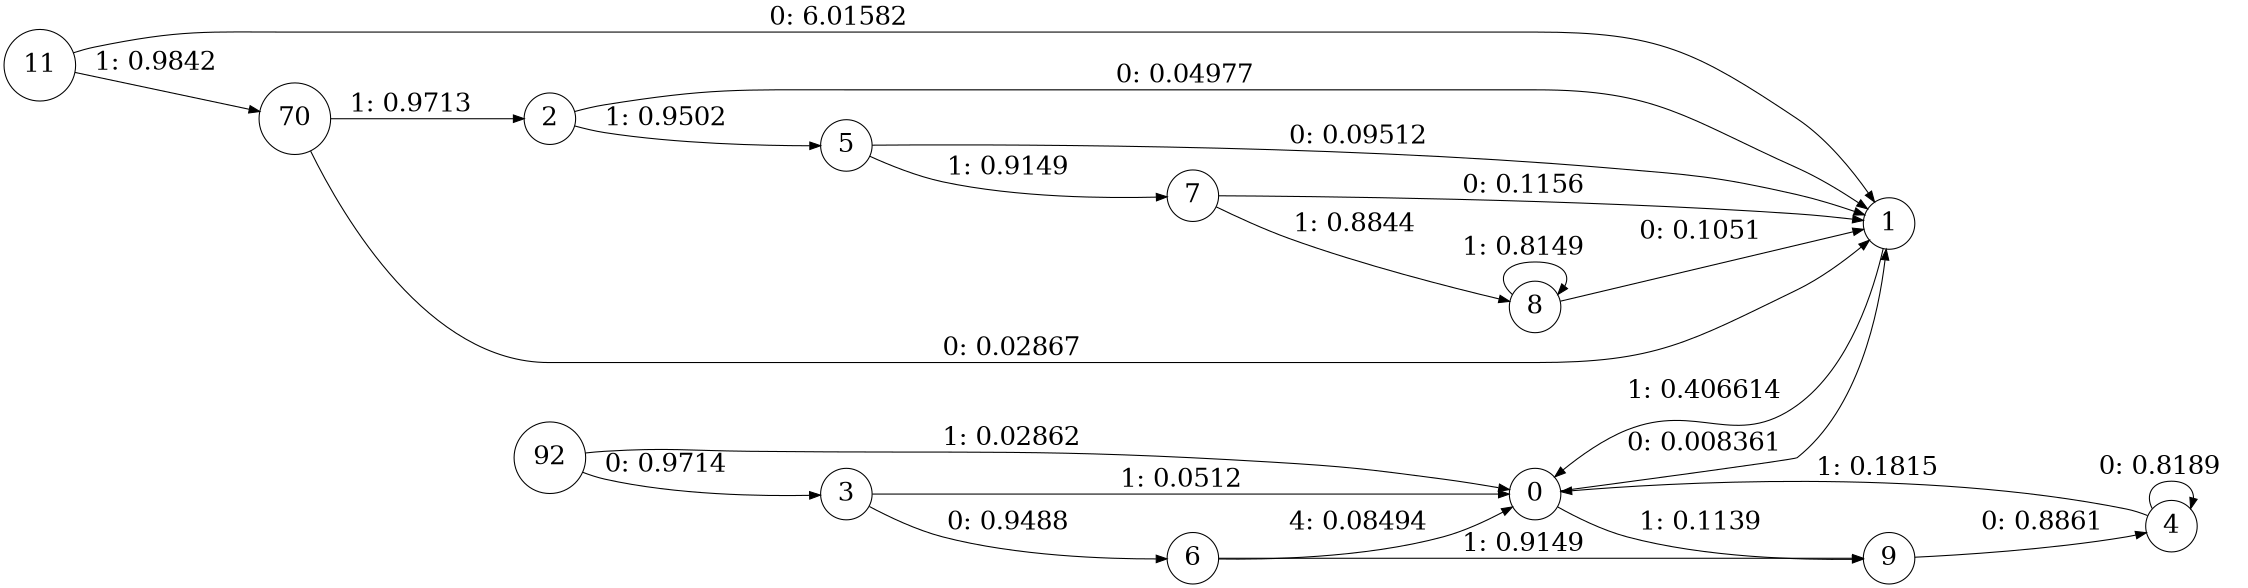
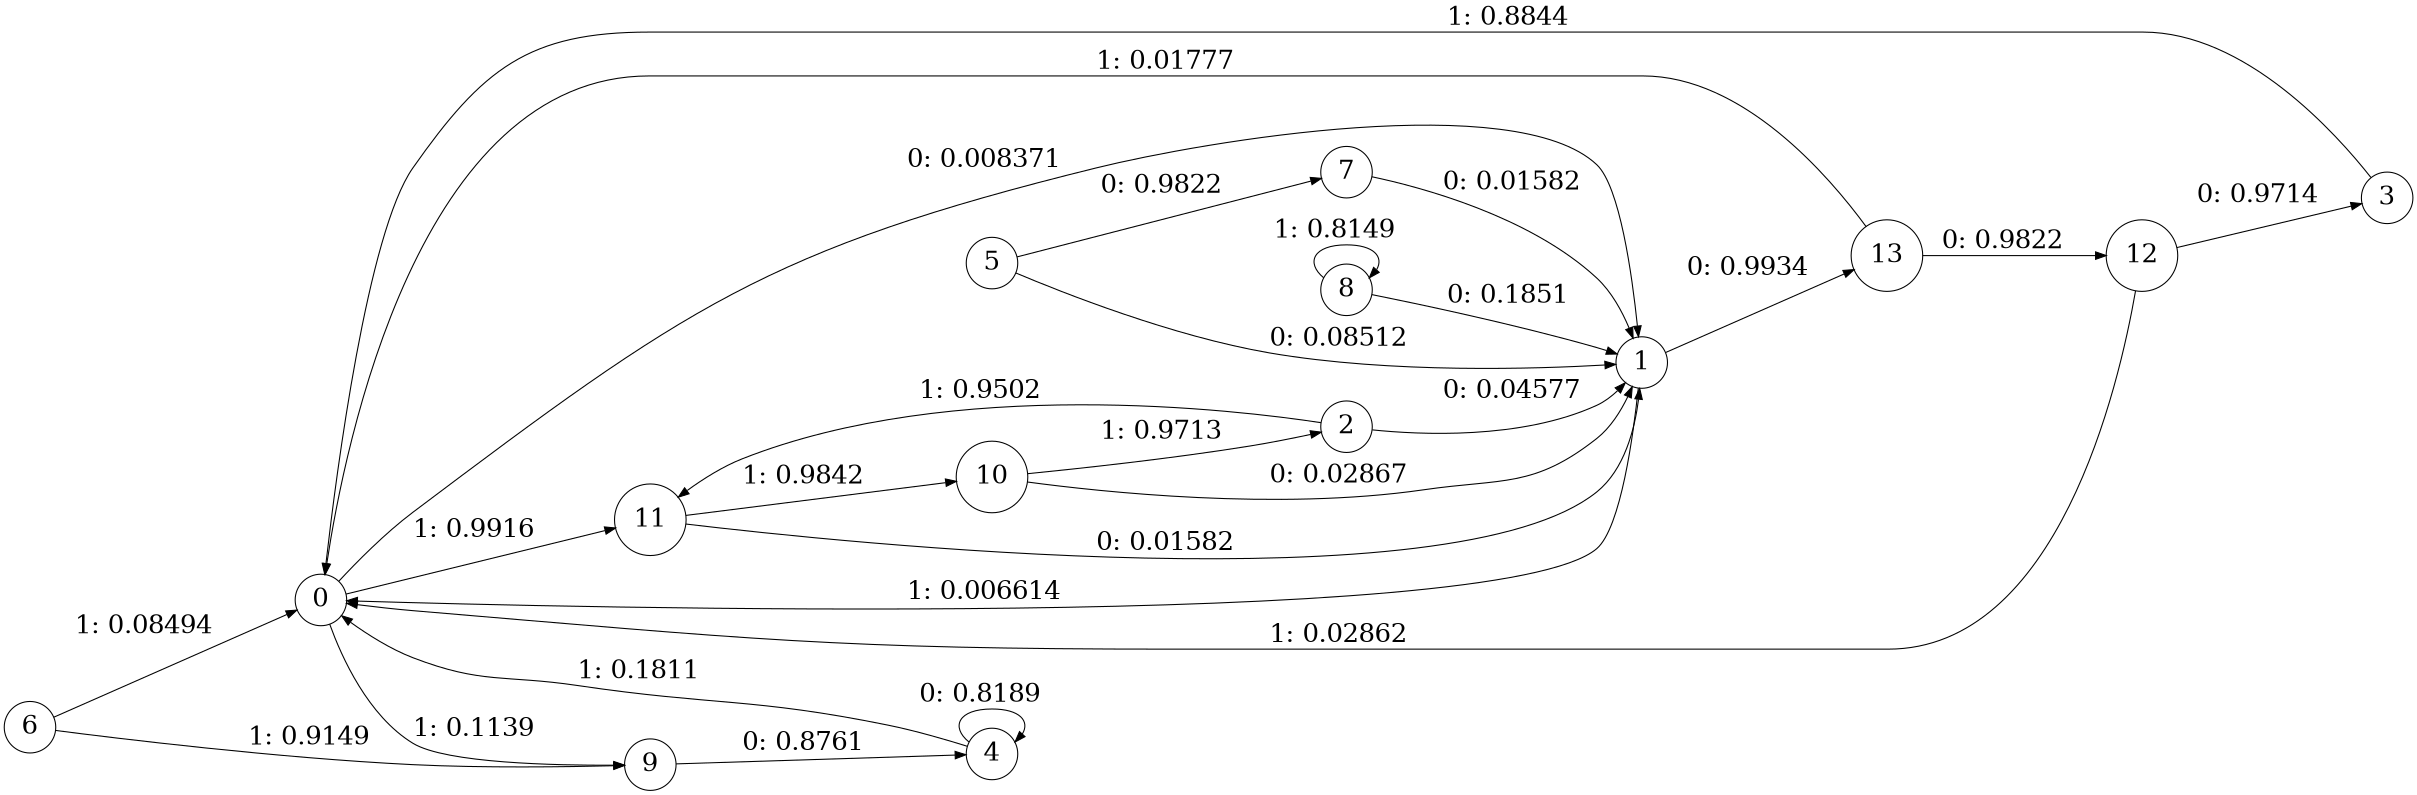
(846, 18) -> (1173, 543)
(1193, 76) -> (1520, 391)
(295, 119) -> (992, 477)
(1366, 137) -> (1347, 339)
(692, 142) -> (997, 407)
(1020, 168) -> (1173, 186)
(1535, 186) -> (1520, 183)
(1712, 232) -> (1520, 296)
none -> (1887, 256)
(1355, 260) -> none
(1712, 391) -> (992, 592)
(1712, 444) -> (992, 160)
(550, 458) -> (2142, 256)
(1889, 468) -> (650, 672)
(1193, 480) -> (1520, 18)
(1366, 523) -> (152, 627)
(2054, 523) -> (815, 743)
(1009, 550) -> none
none -> (475, 562)
